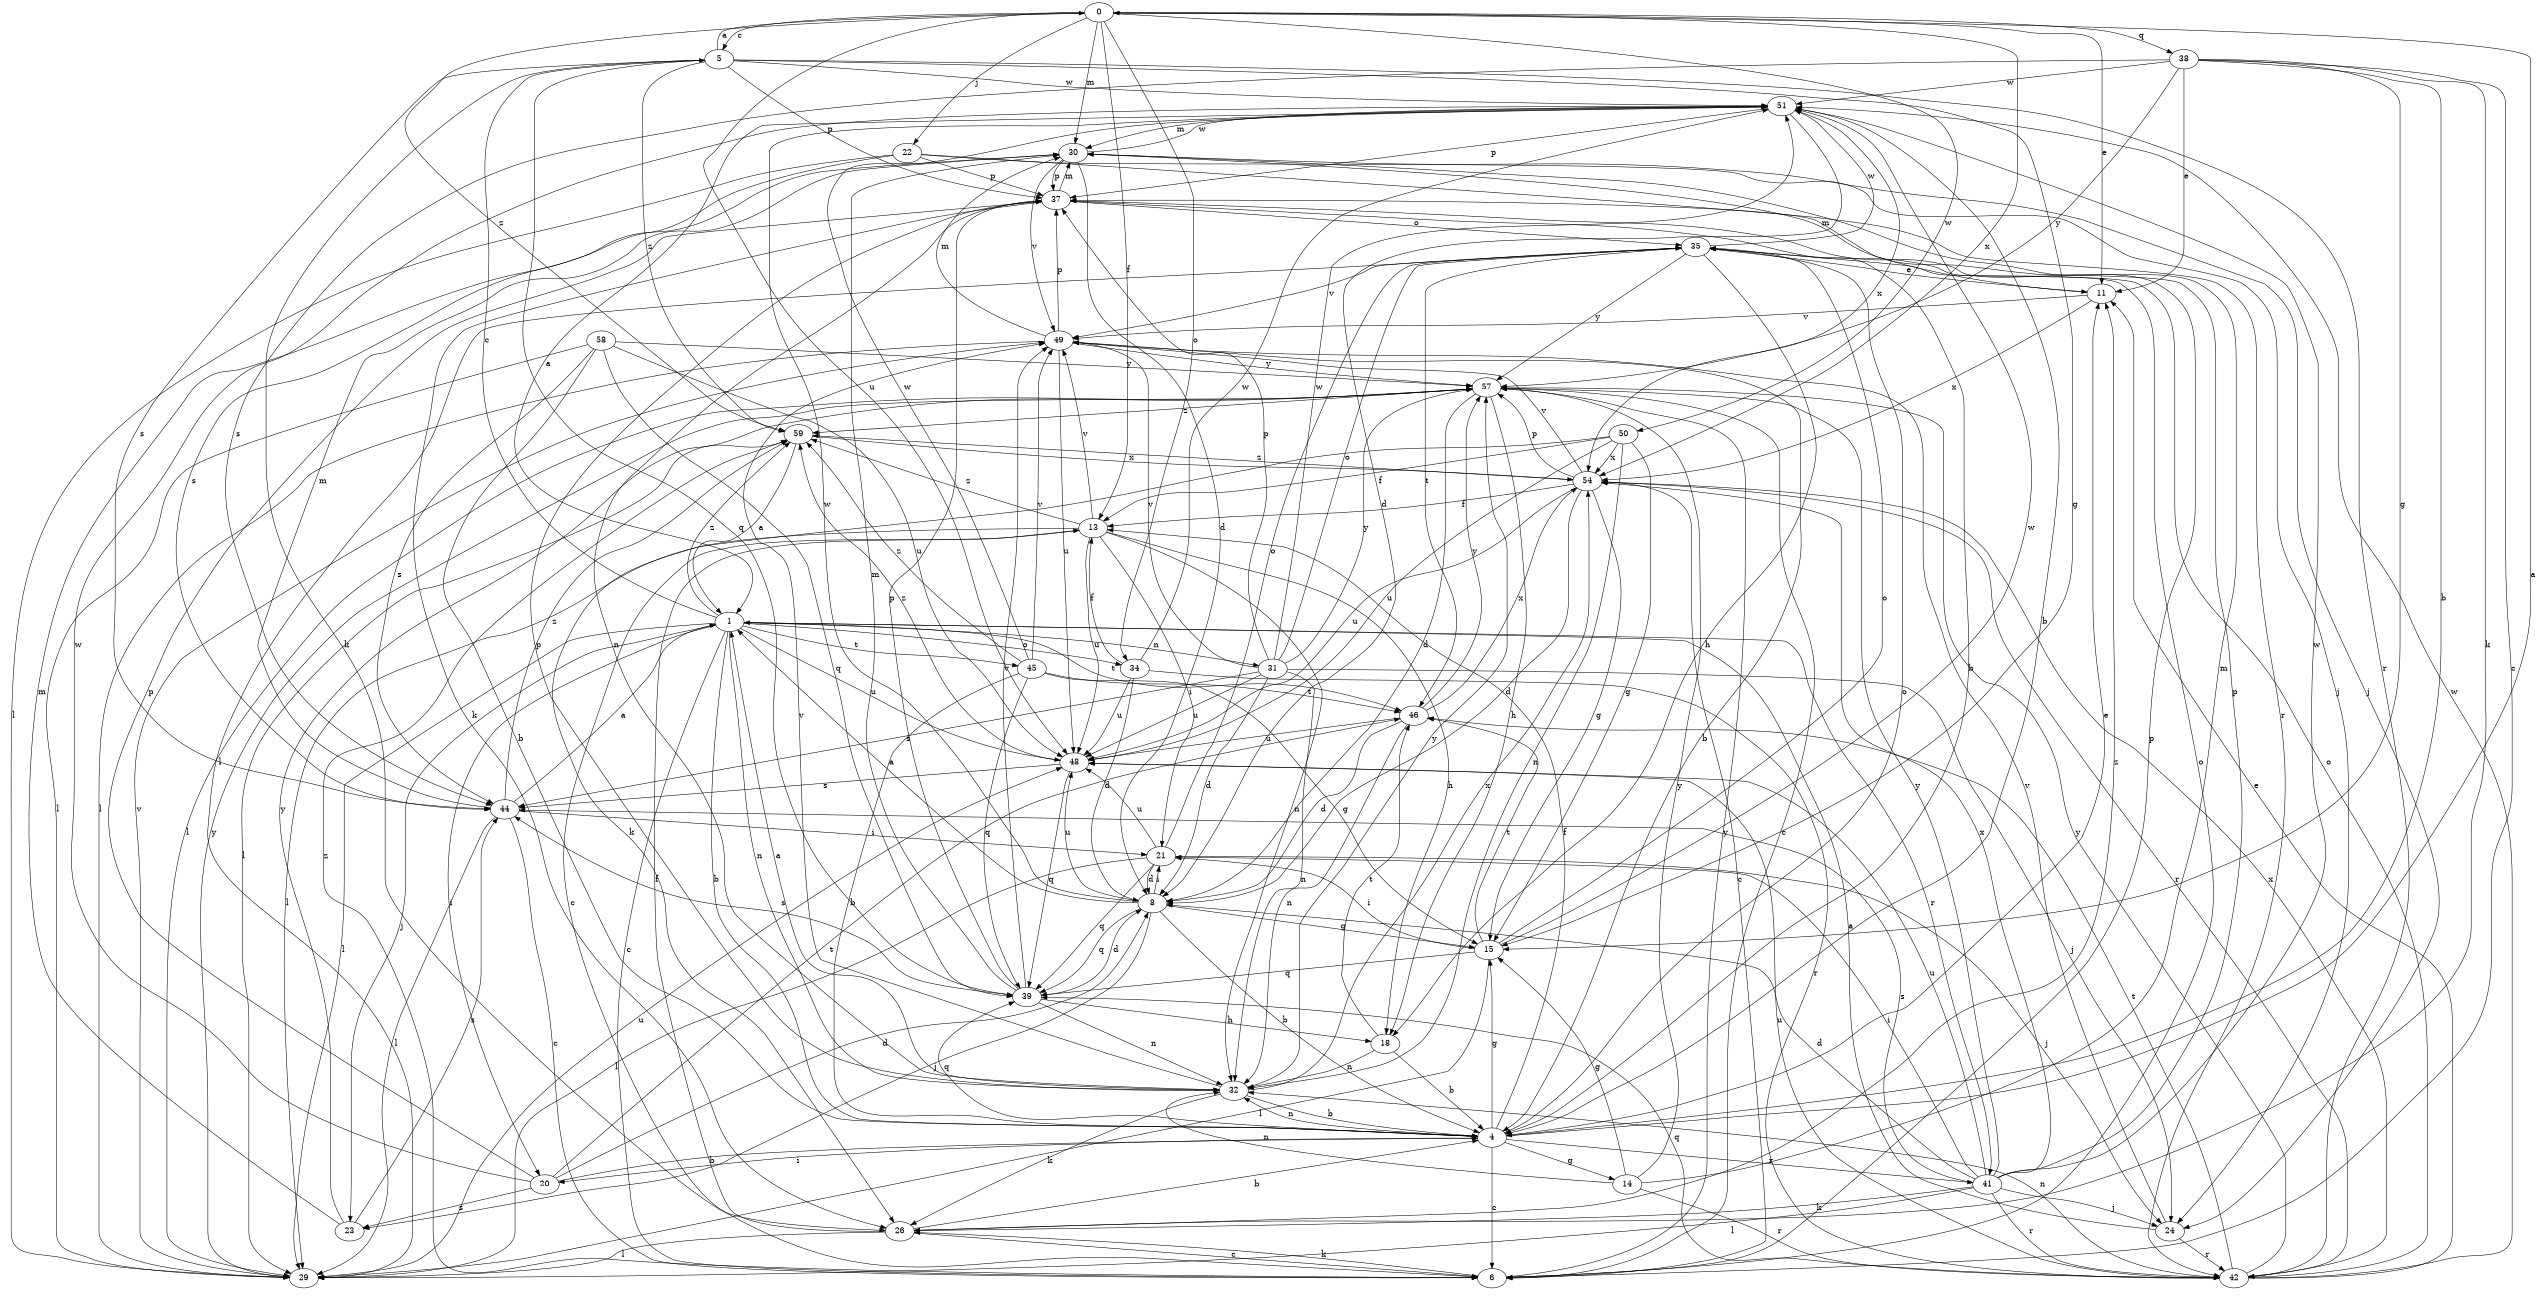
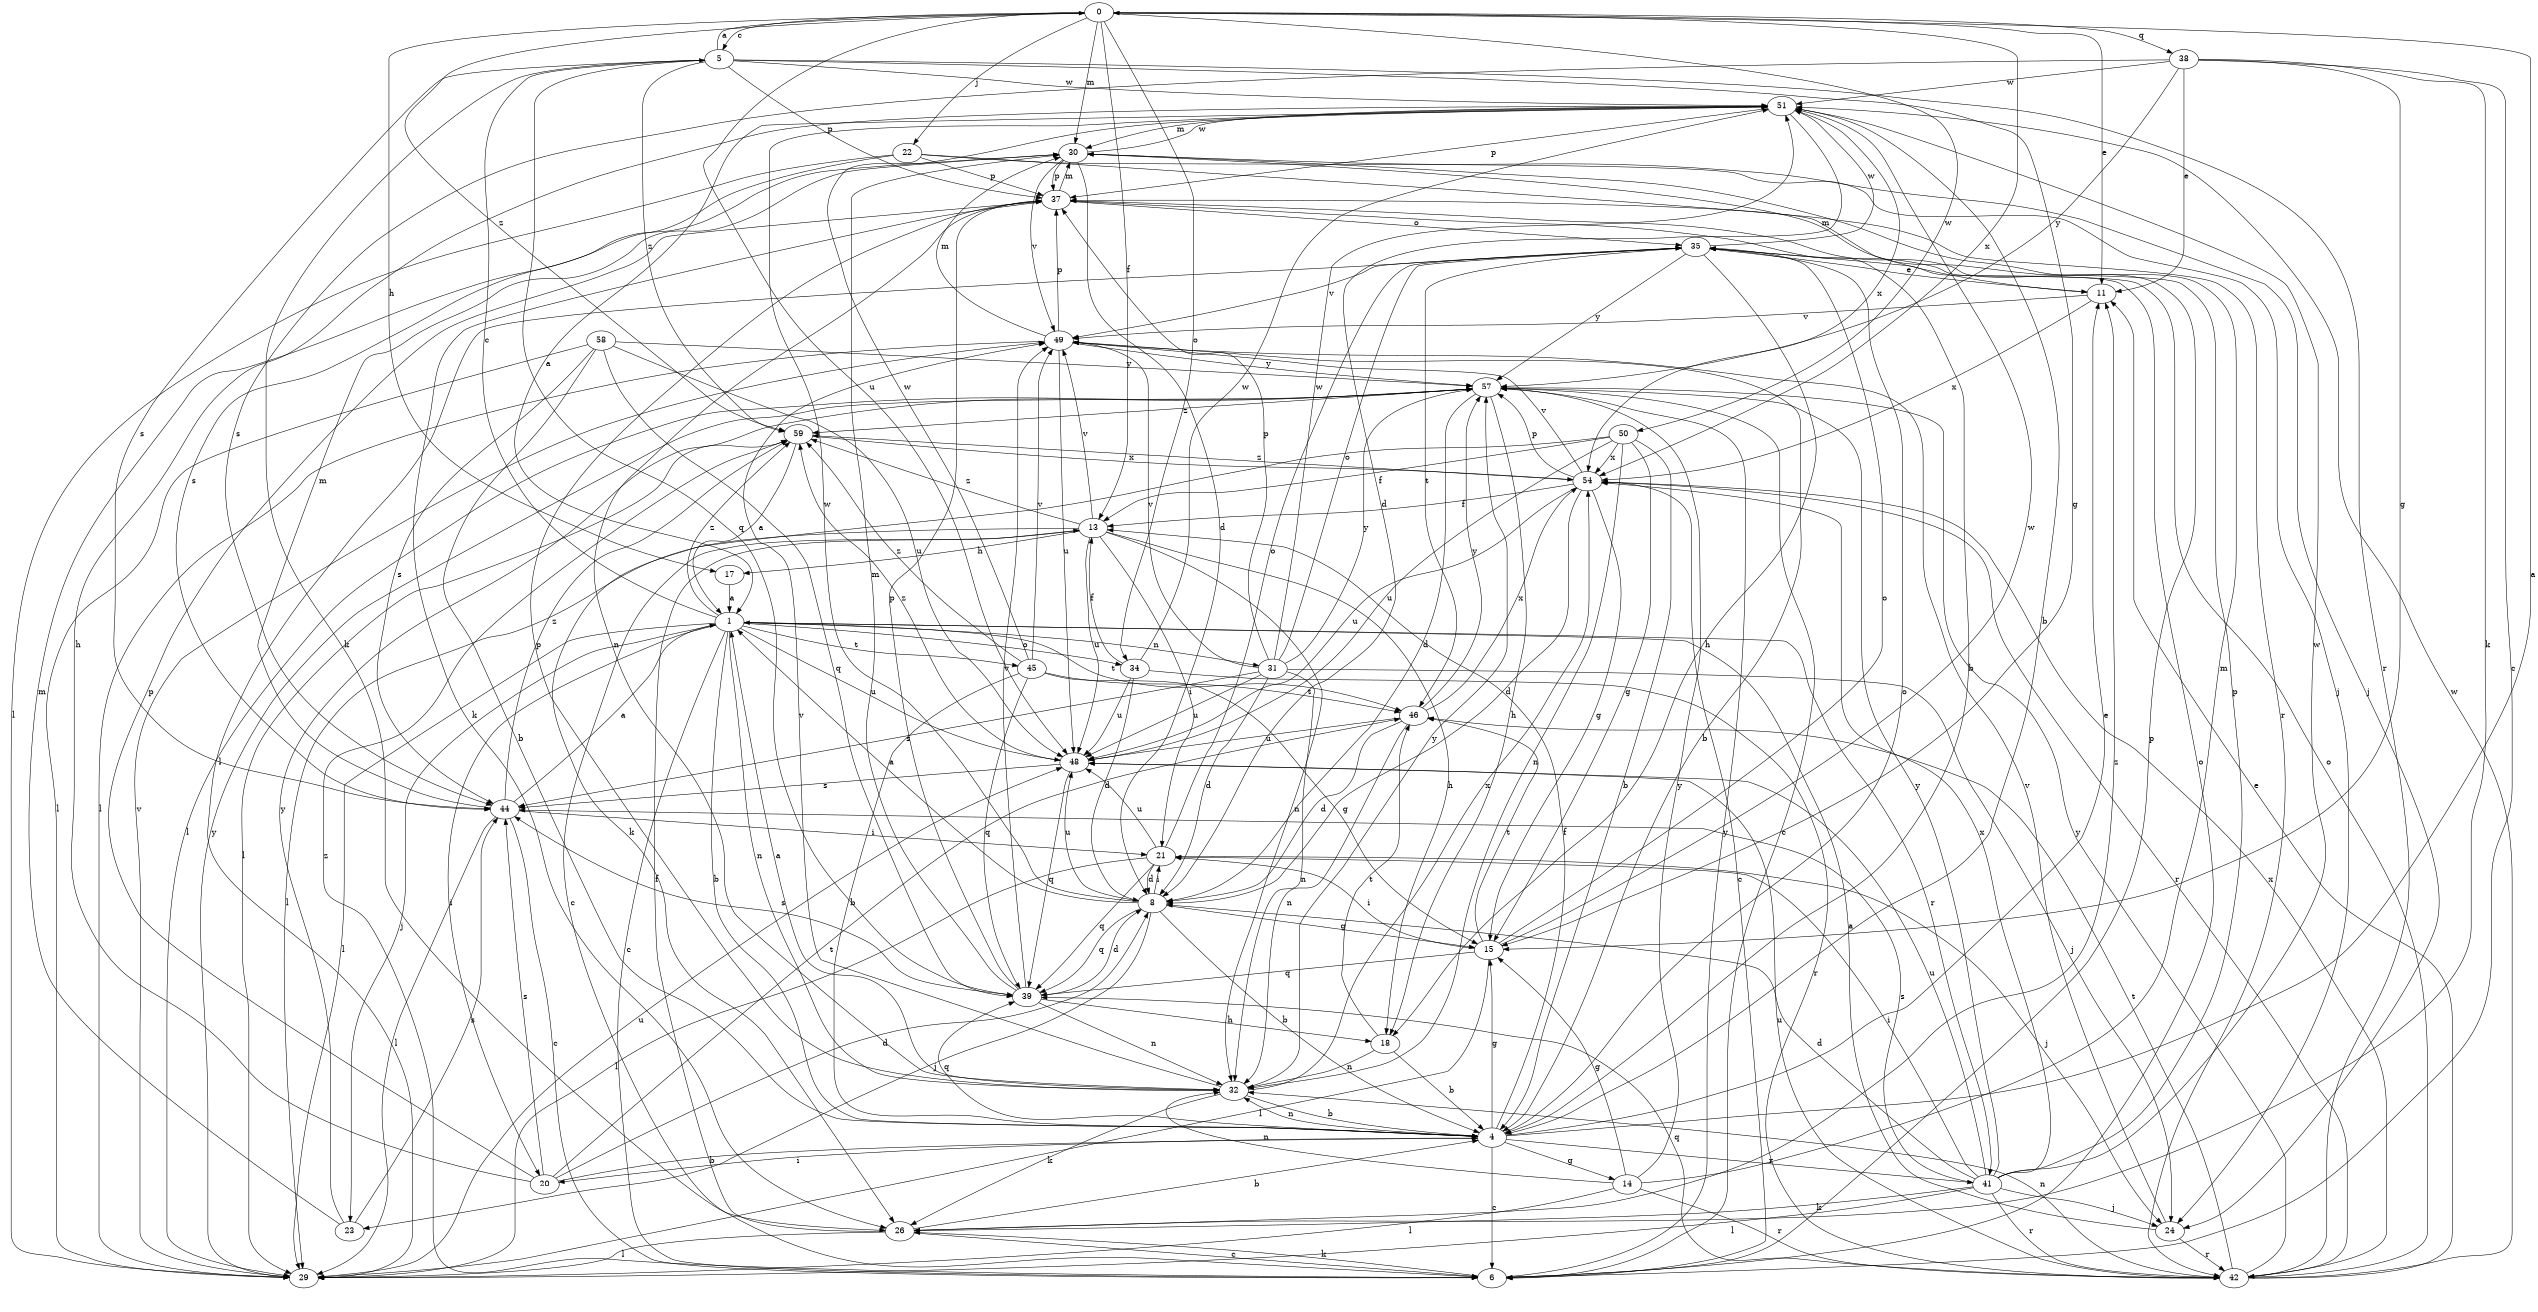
none -> (729, 575)
(78, 645) -> (78, 645)
(2421, 786) -> (1623, 782)
(450, 1207) -> (522, 1000)
none -> (971, 1259)
